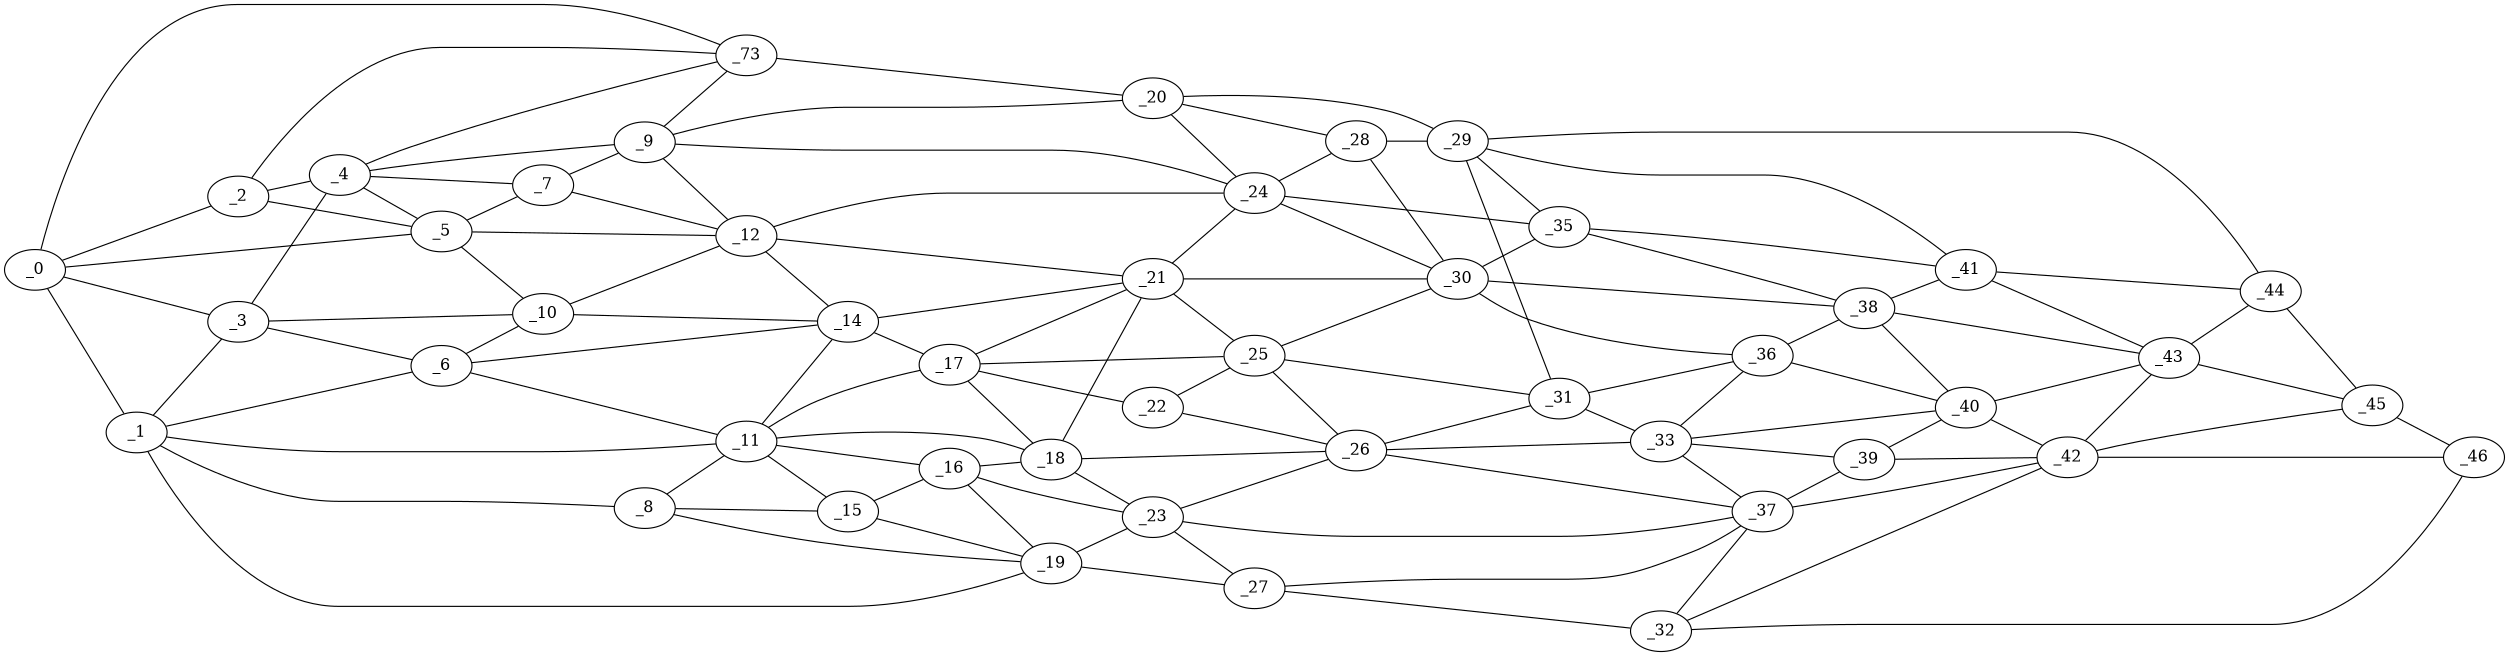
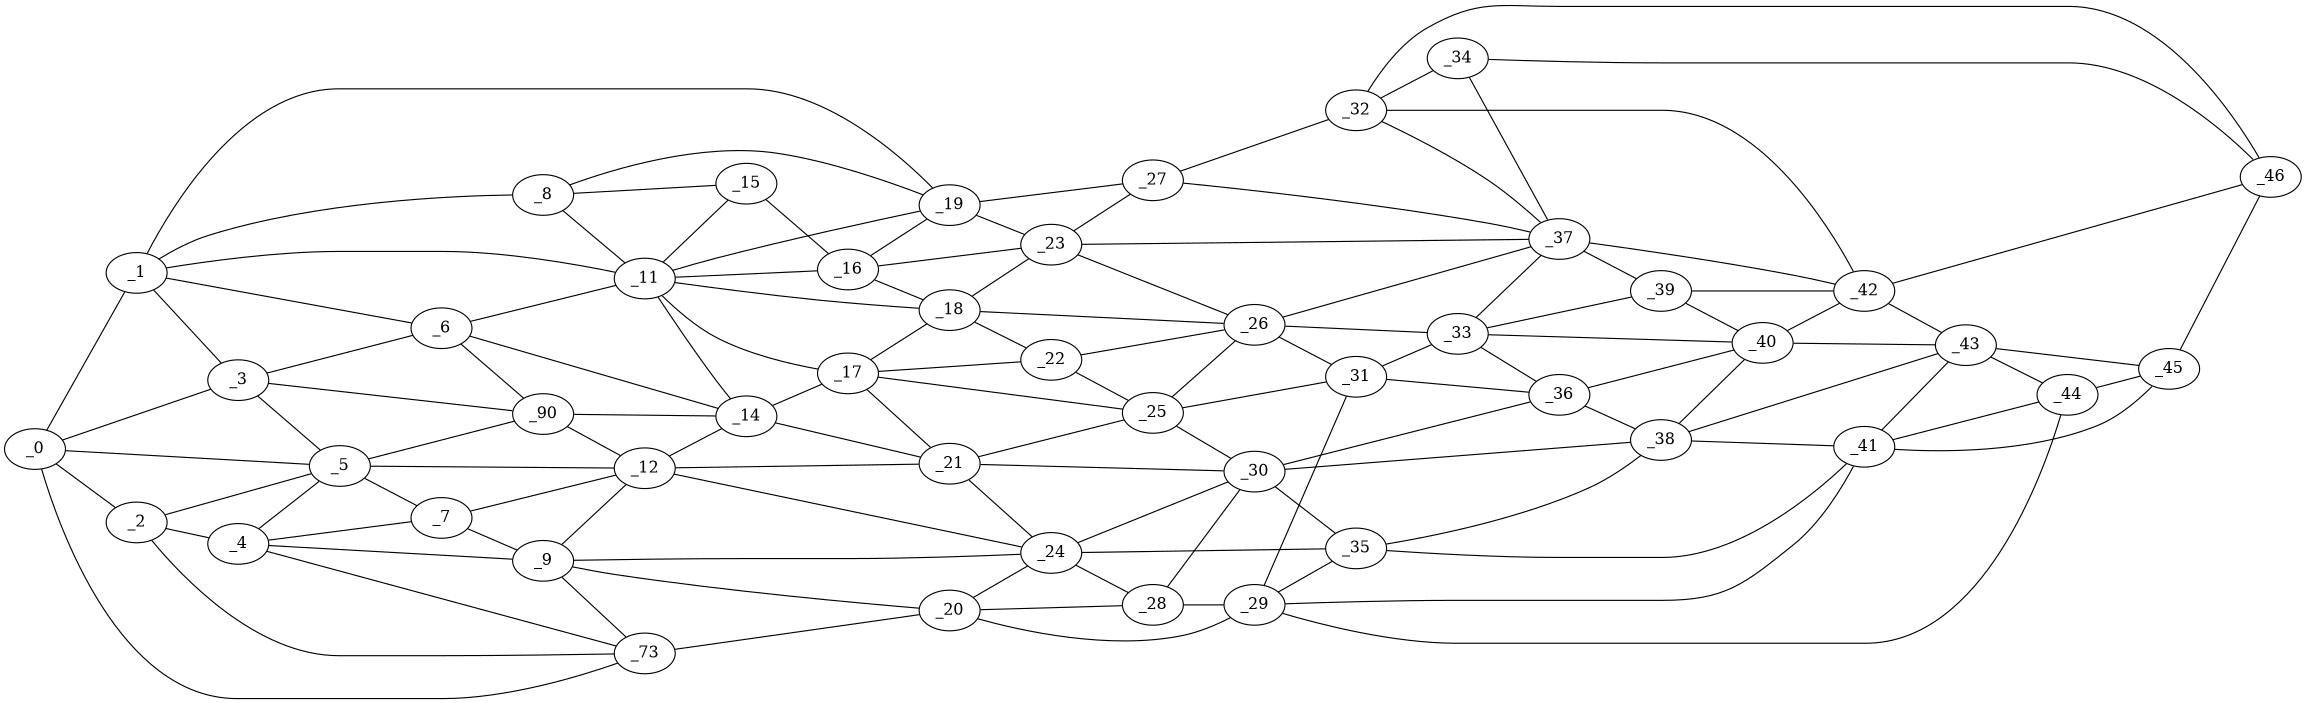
none -> (1458, 58)
(285, 254) -> (289, 423)
(543, 314) -> (543, 414)
(1102, 369) -> (1001, 335)
(2219, 428) -> (2031, 443)
(950, 537) -> (796, 239)
